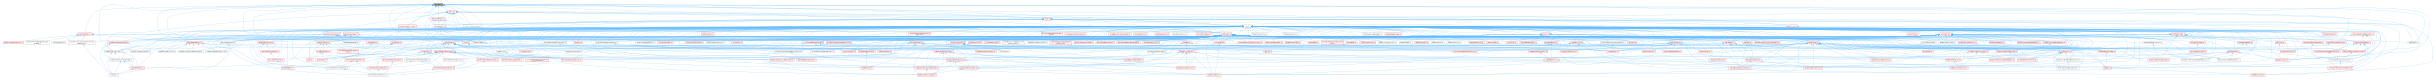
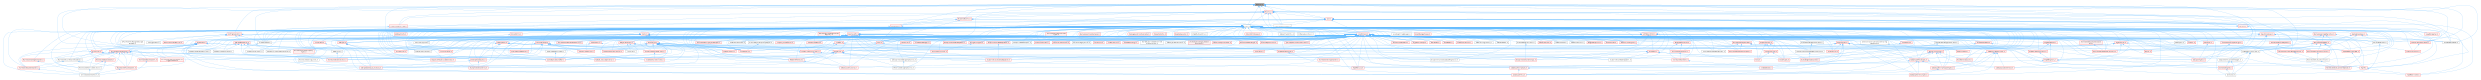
(1632, 43) -> (1628, 43)
(548, 45) -> (1741, 48)
